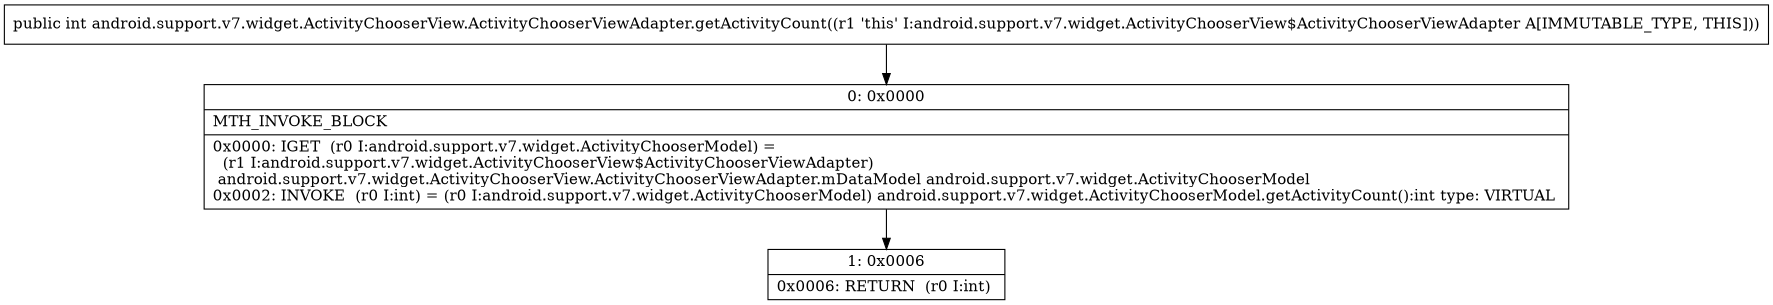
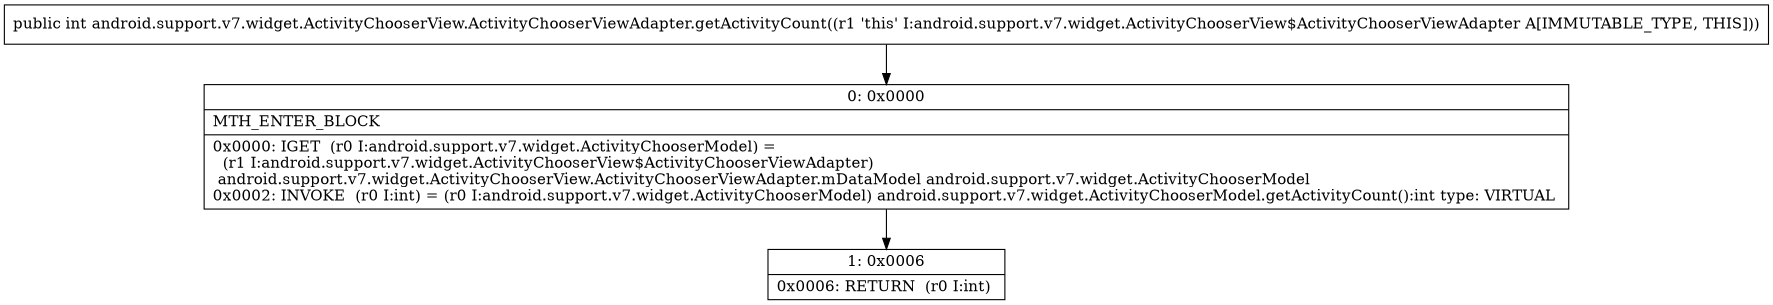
(300, 122) -> (297, 122)
